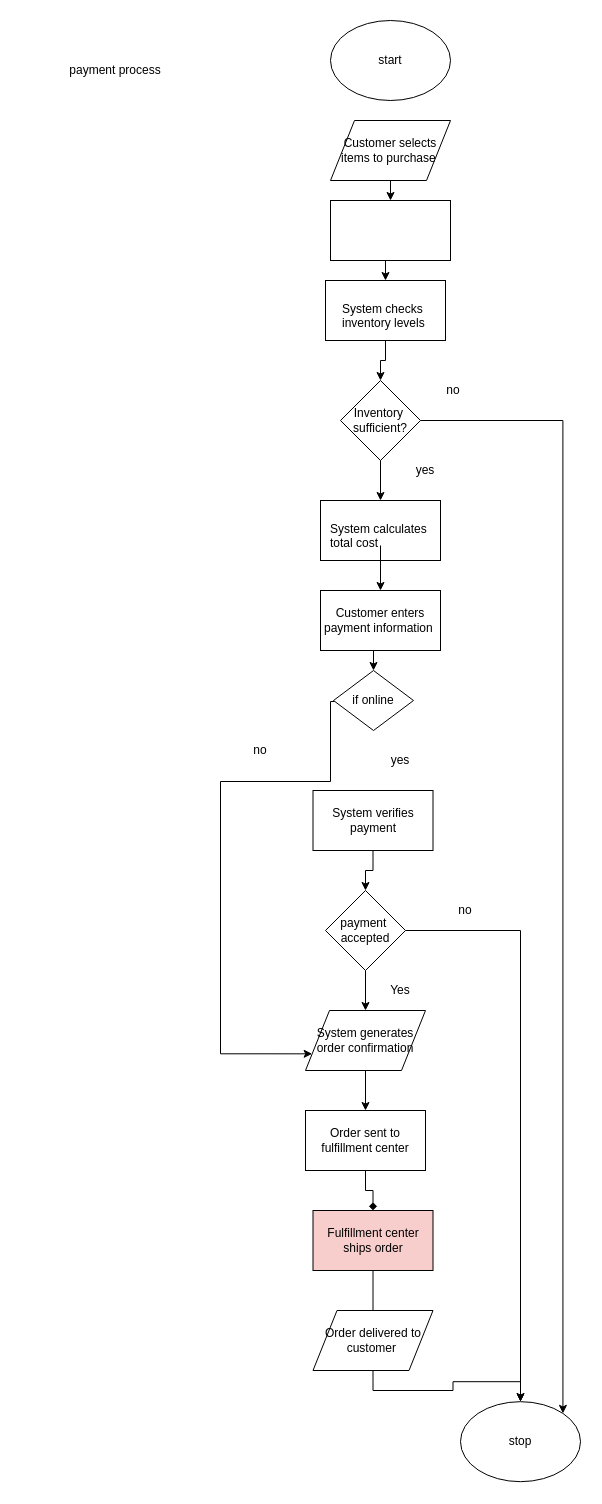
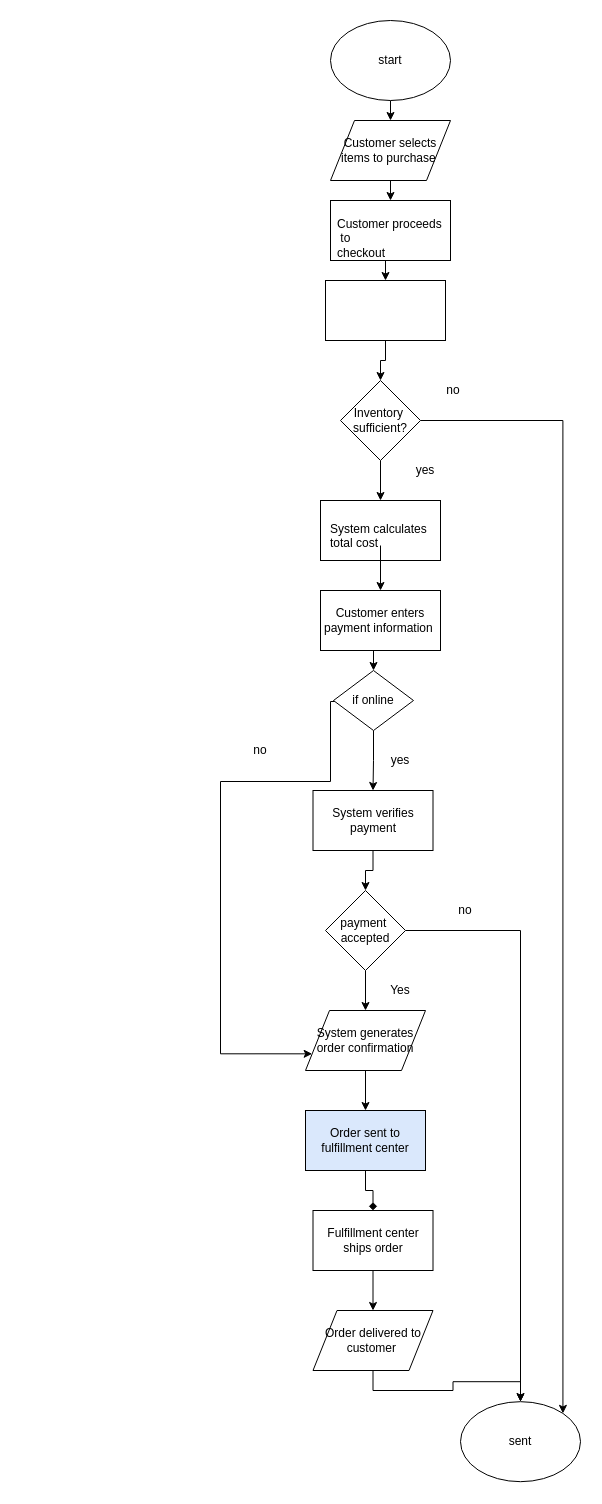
(116, 71) -> none
none -> (391, 107)
none -> (391, 226)
(391, 311) -> none
none -> (374, 757)
(366, 1141) -> (366, 1141)
(373, 1241) -> (373, 1241)
(373, 1304) -> (373, 1302)
(521, 1442) -> (521, 1442)
